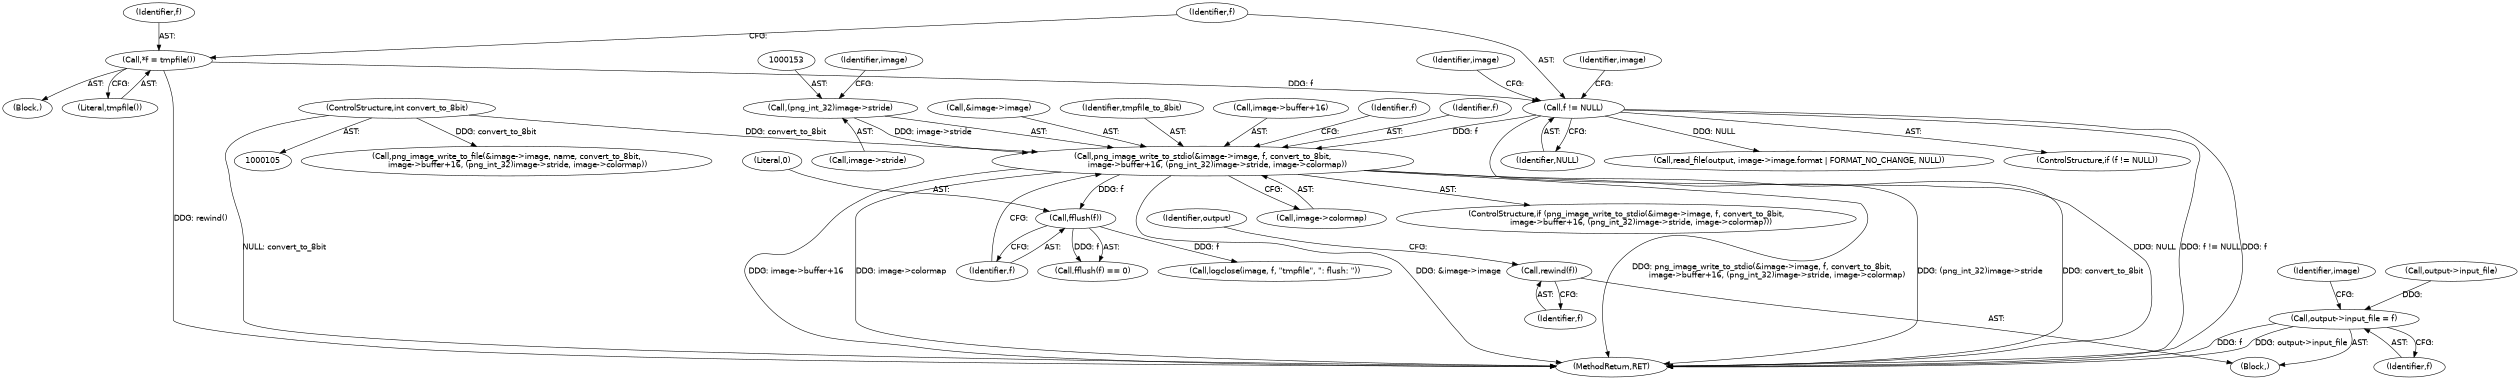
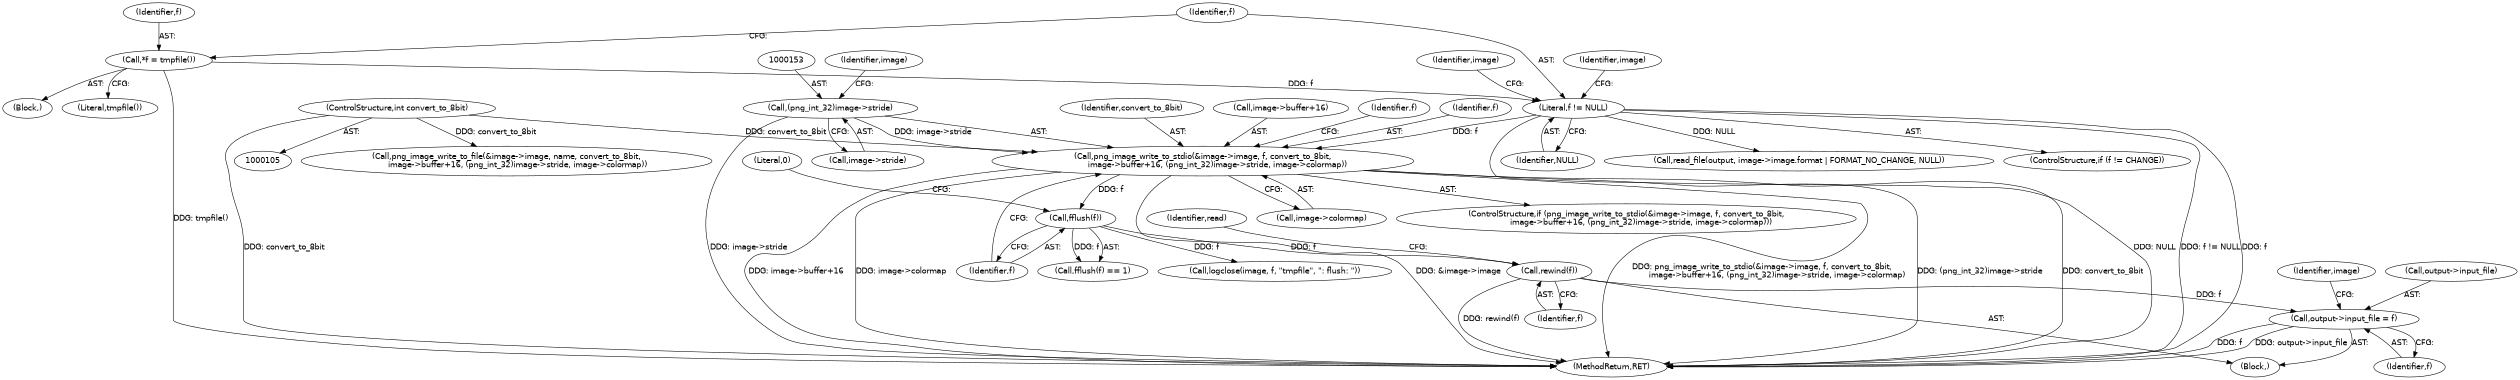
(134, 87) -> none
(989, 108) -> none
(1132, 108) -> (1132, 108)
(1573, 108) -> (1573, 108)
none -> (831, 136)
(2097, 161) -> (2097, 161)
(943, 190) -> (943, 190)
(201, 219) -> (201, 219)
(1197, 219) -> (1197, 219)
(284, 247) -> (284, 247)
none -> (1297, 252)
(1093, 271) -> (1093, 271)
none -> (1936, 287)
(2414, 295) -> (2414, 295)
none -> (1469, 334)
none -> (943, 354)
